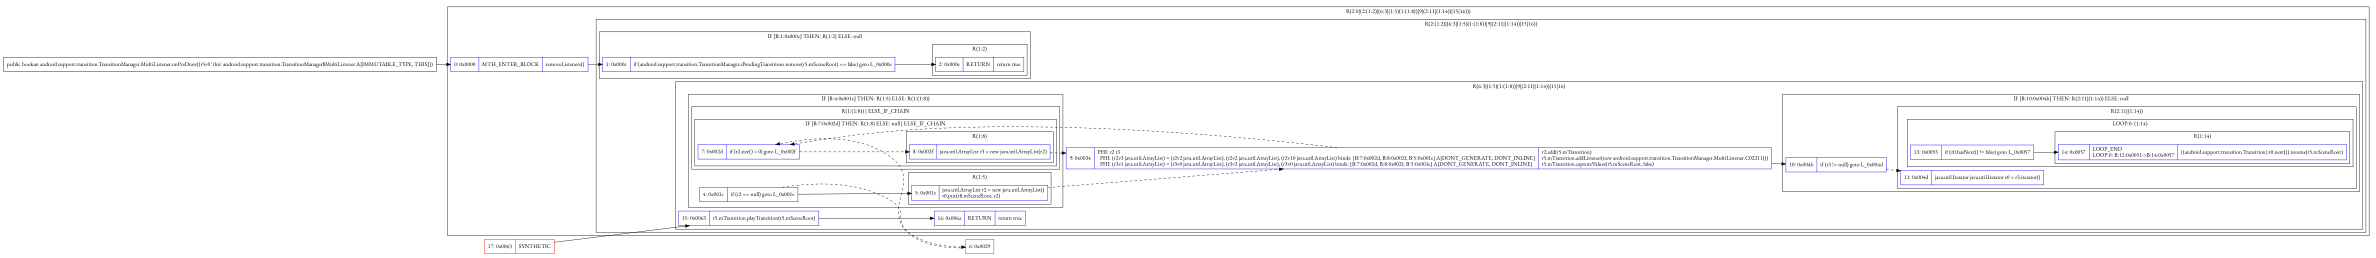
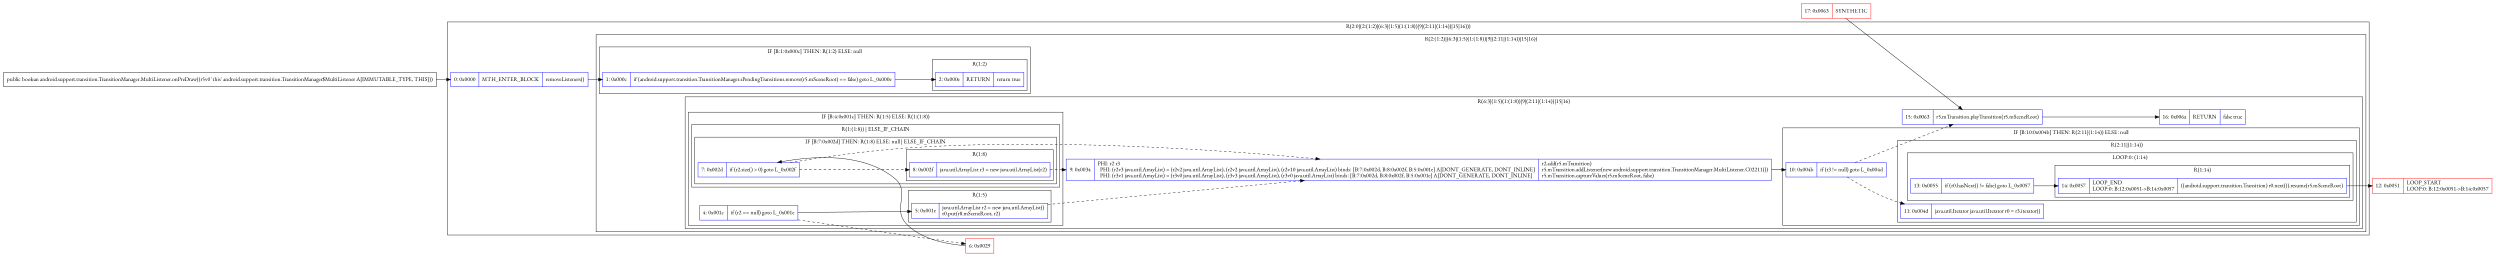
(1066, 128) -> (1053, 144)
none -> (1902, 144)
(903, 174) -> (893, 177)
none -> (2432, 186)
(1010, 218) -> (2233, 117)
